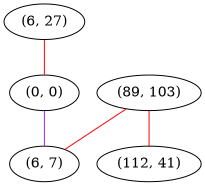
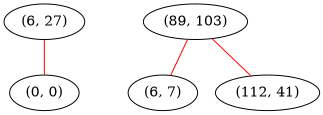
(44, 128) -> none
